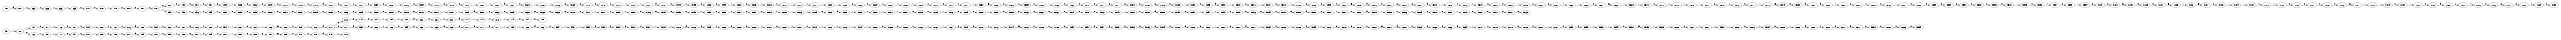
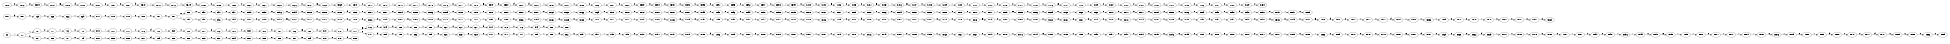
(1290, 5) -> none
(346, 35) -> none
